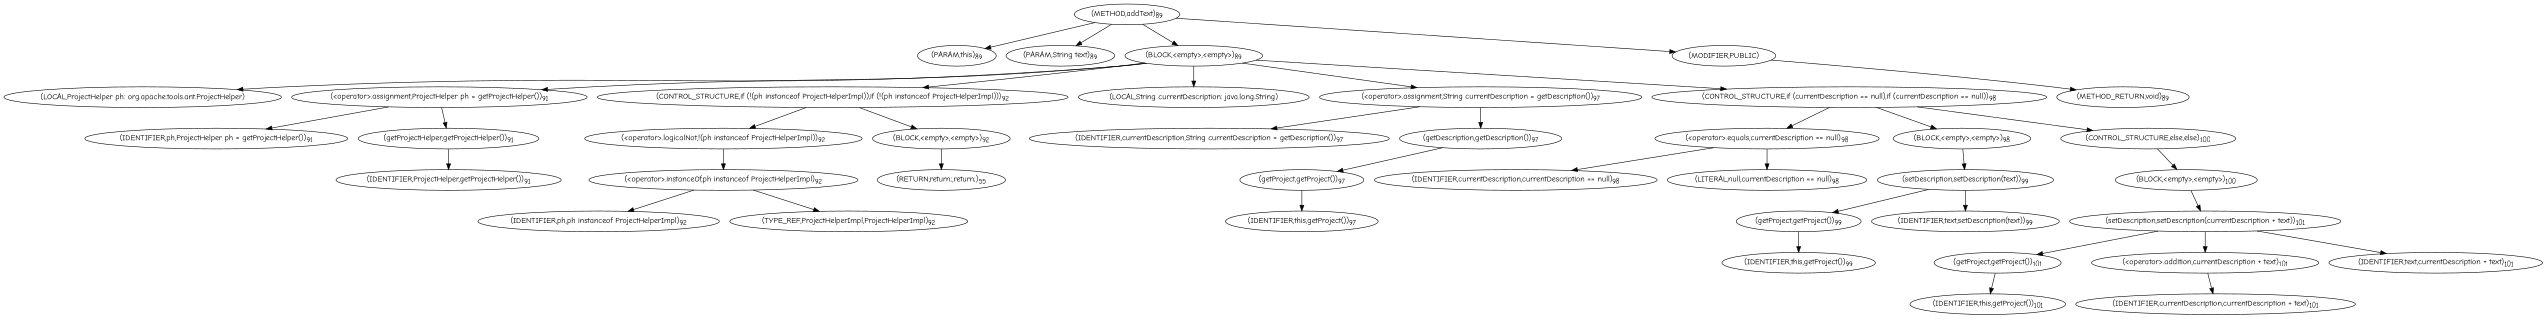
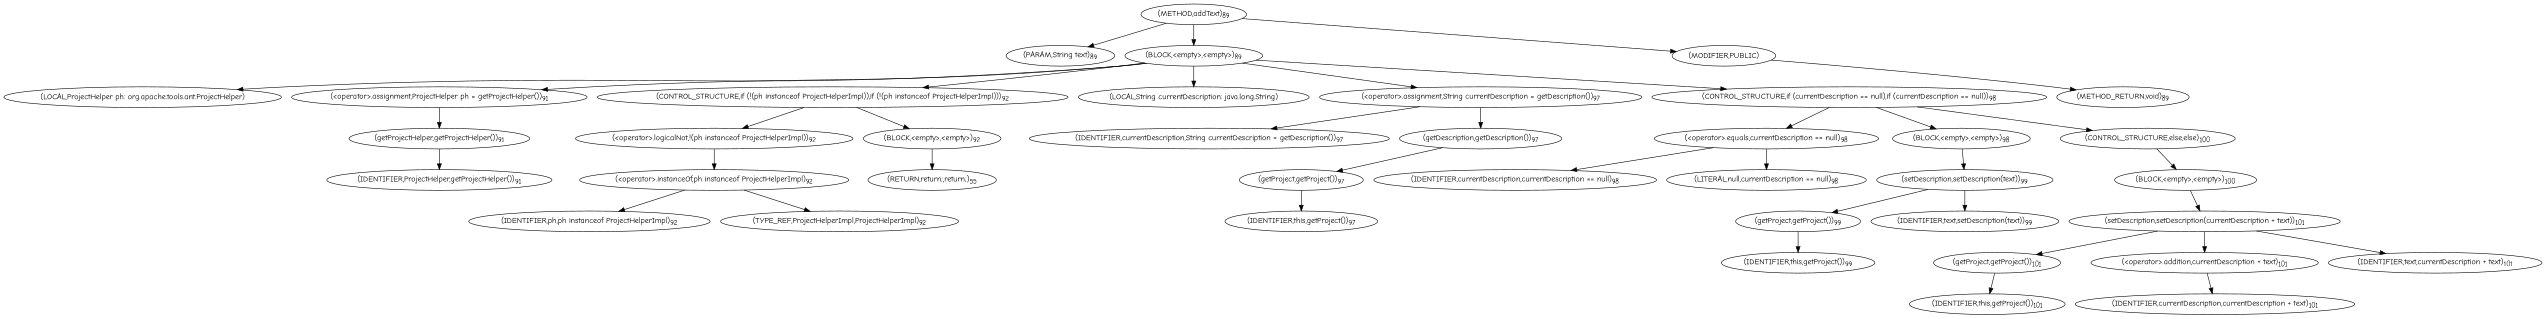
(957, 56) -> none
(216, 139) -> none
